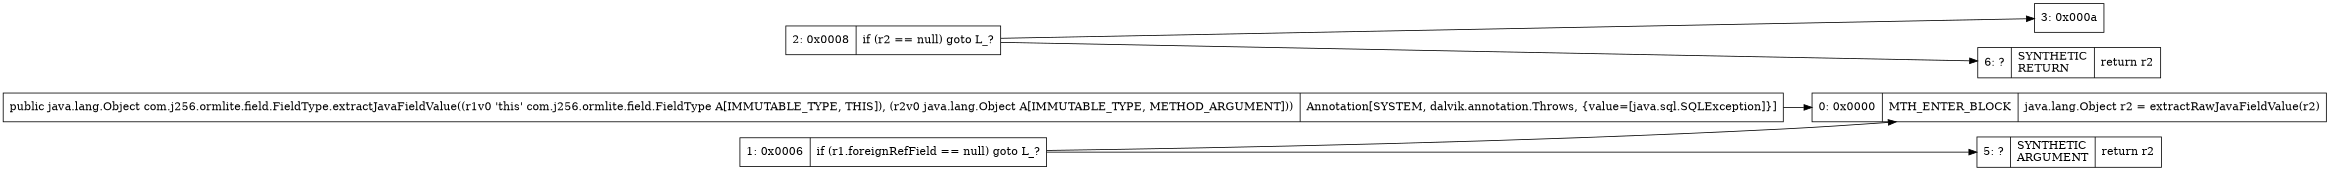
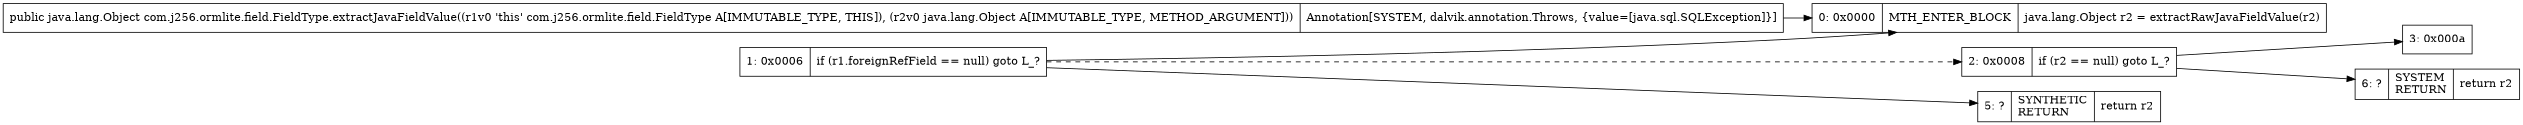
(2053, 56) -> (2420, 78)
none -> (1500, 62)
(2053, 158) -> (2044, 112)
